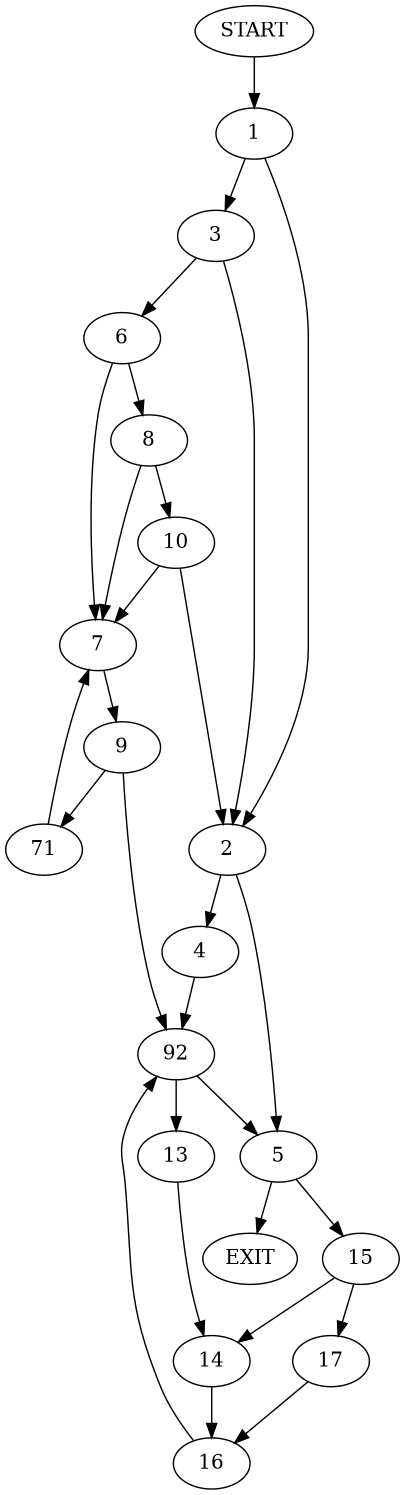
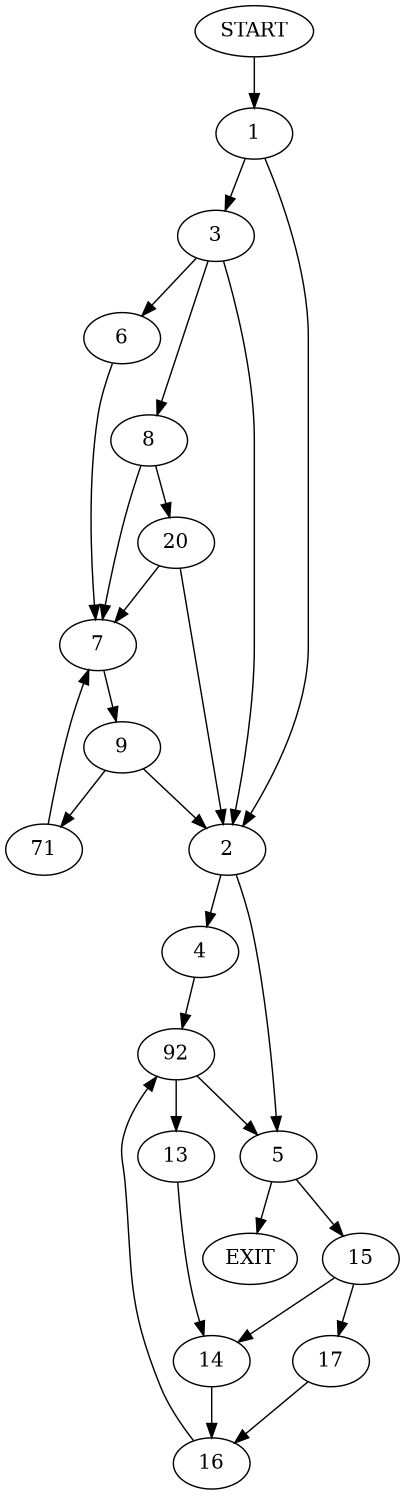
(134, 382) -> (185, 331)
(176, 543) -> (176, 543)
(135, 896) -> (170, 794)
